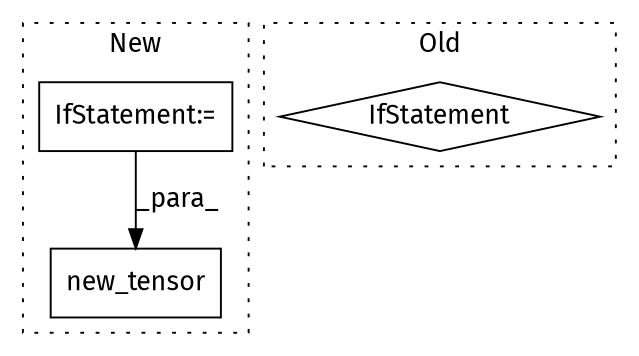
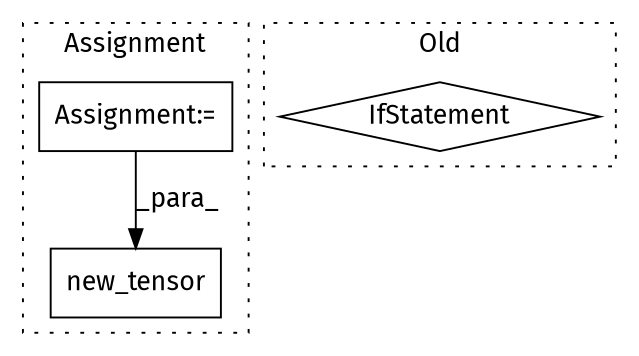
(136, 45) -> (136, 45)
(136, 117) -> (136, 117)
